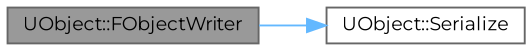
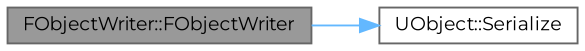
(133, 25) -> (159, 25)
